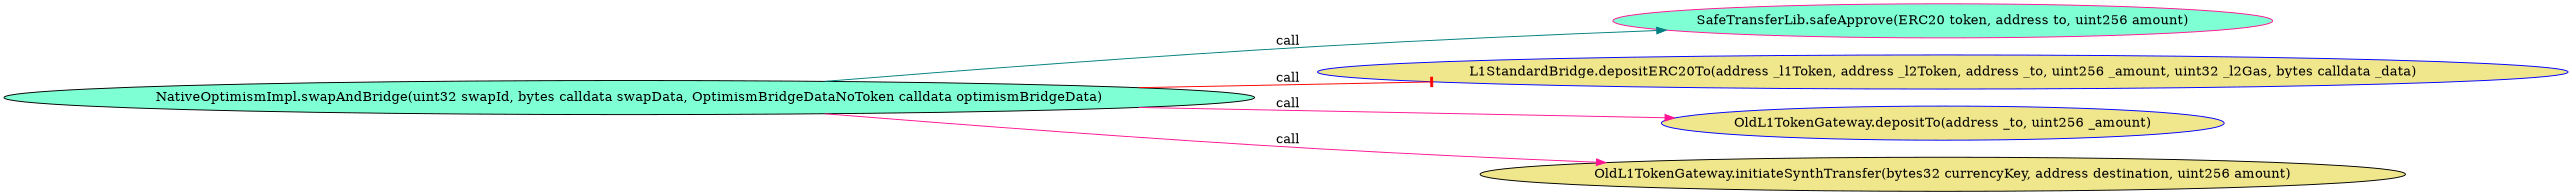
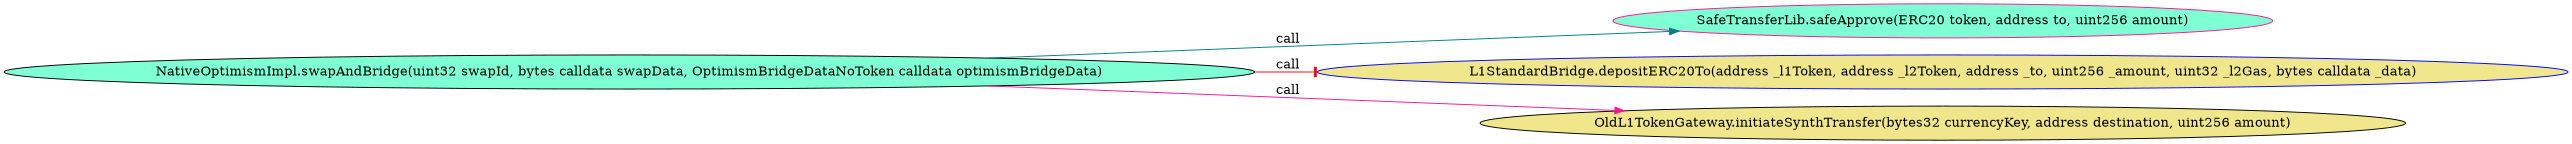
(1943, 123) -> none
